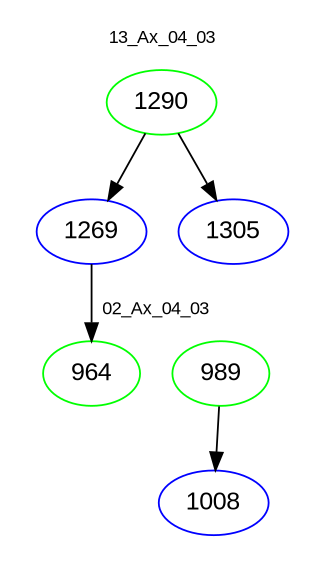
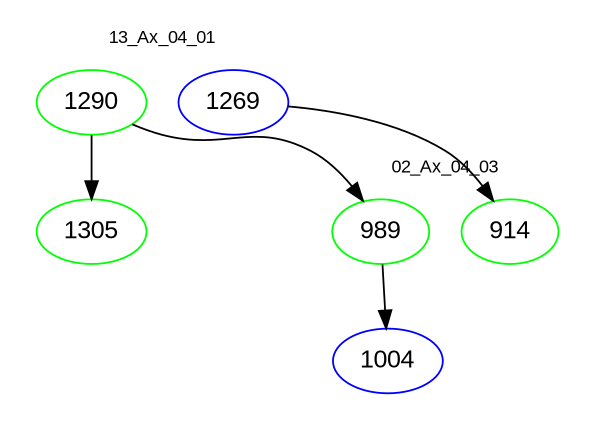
(163, 39) -> (163, 39)
(131, 159) -> (249, 137)
(233, 232) -> (92, 232)
(92, 374) -> (510, 232)
(214, 503) -> (388, 361)
